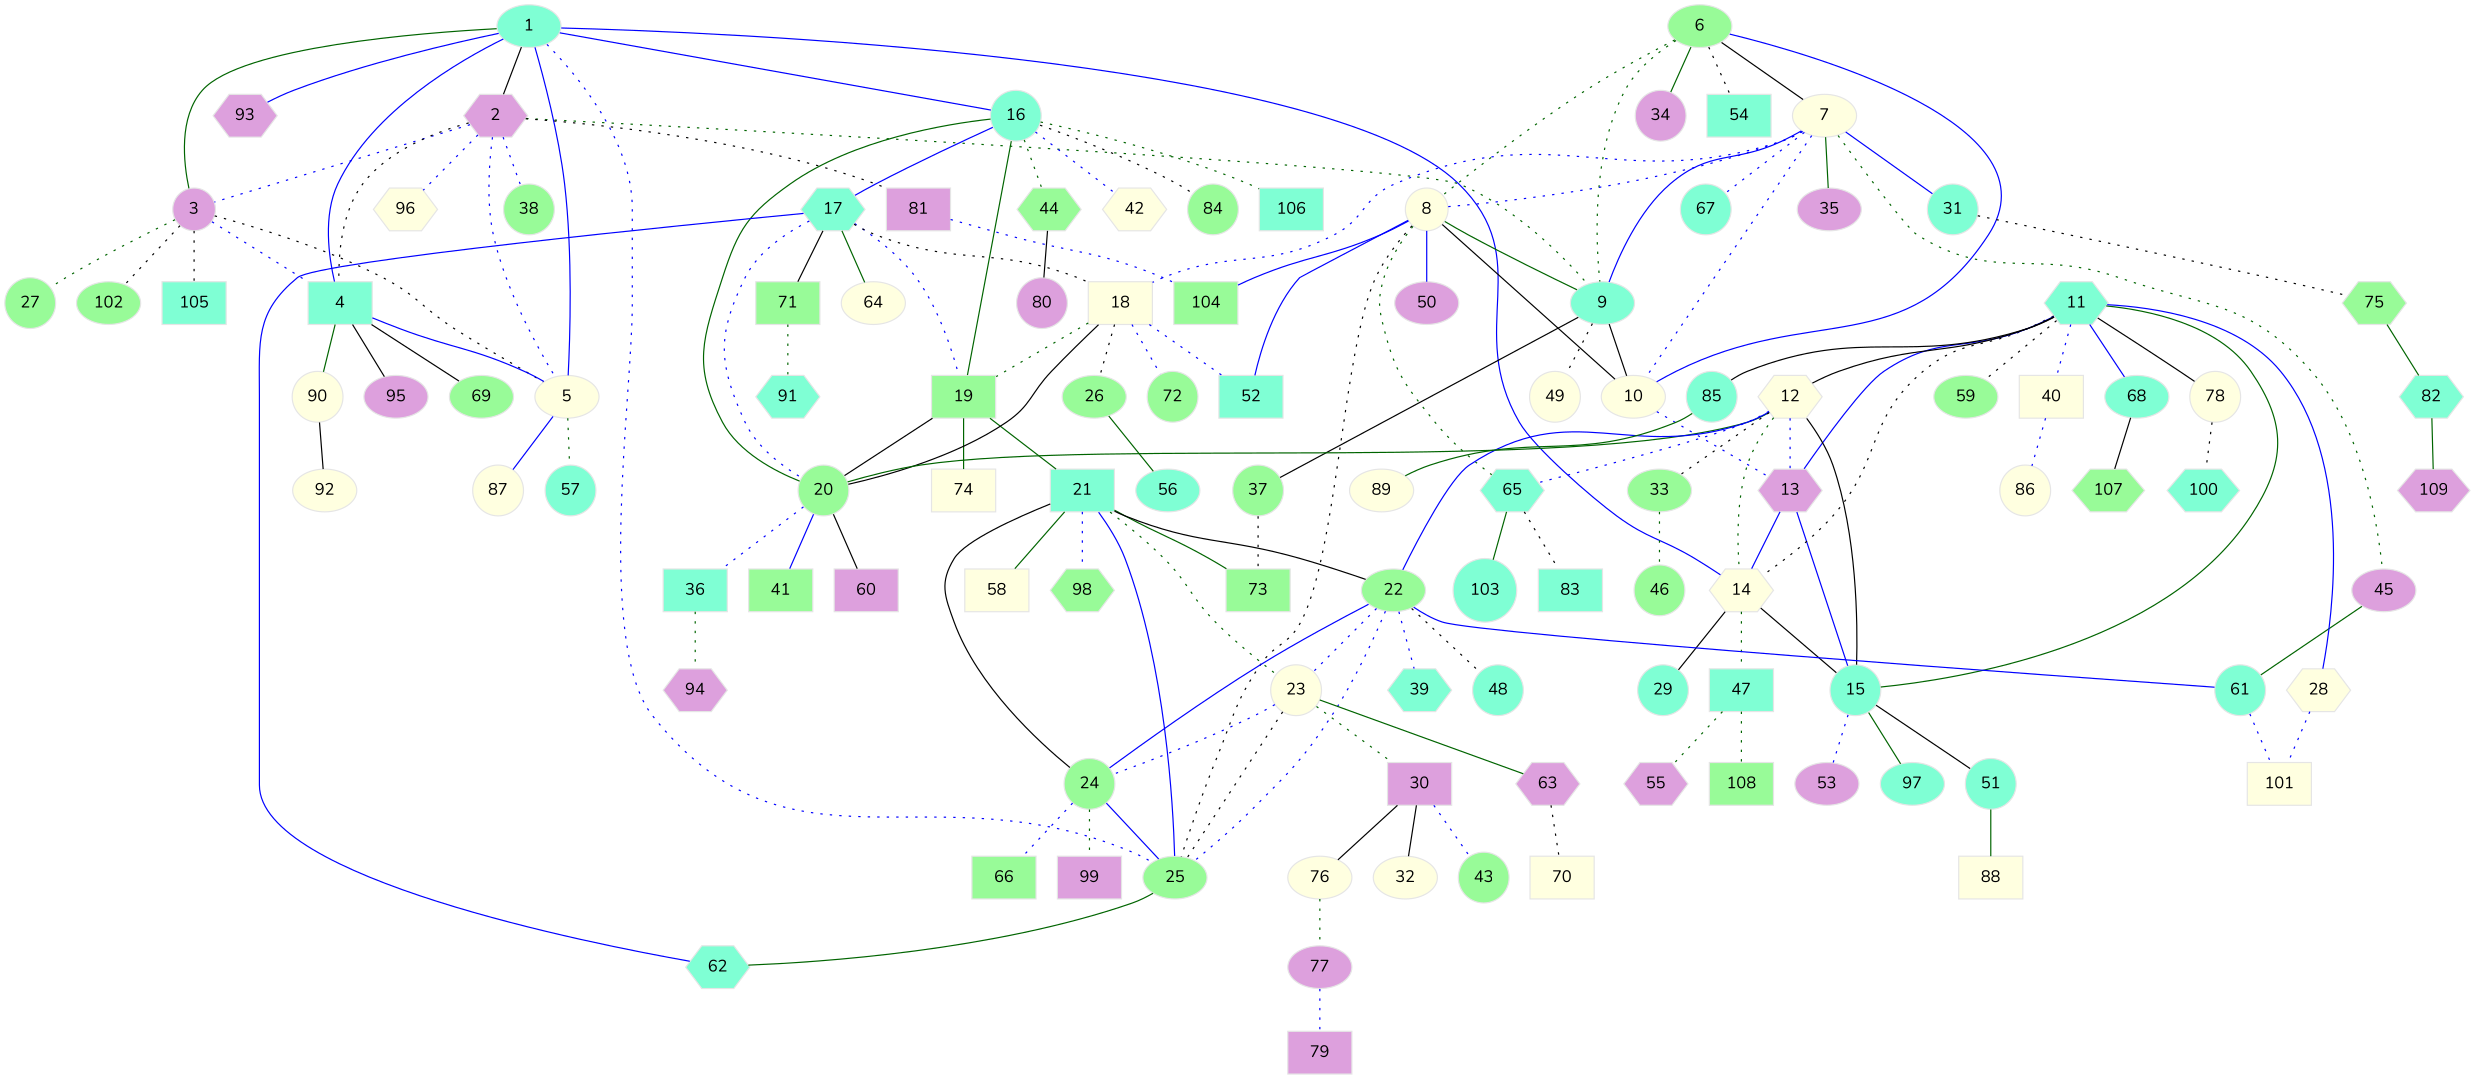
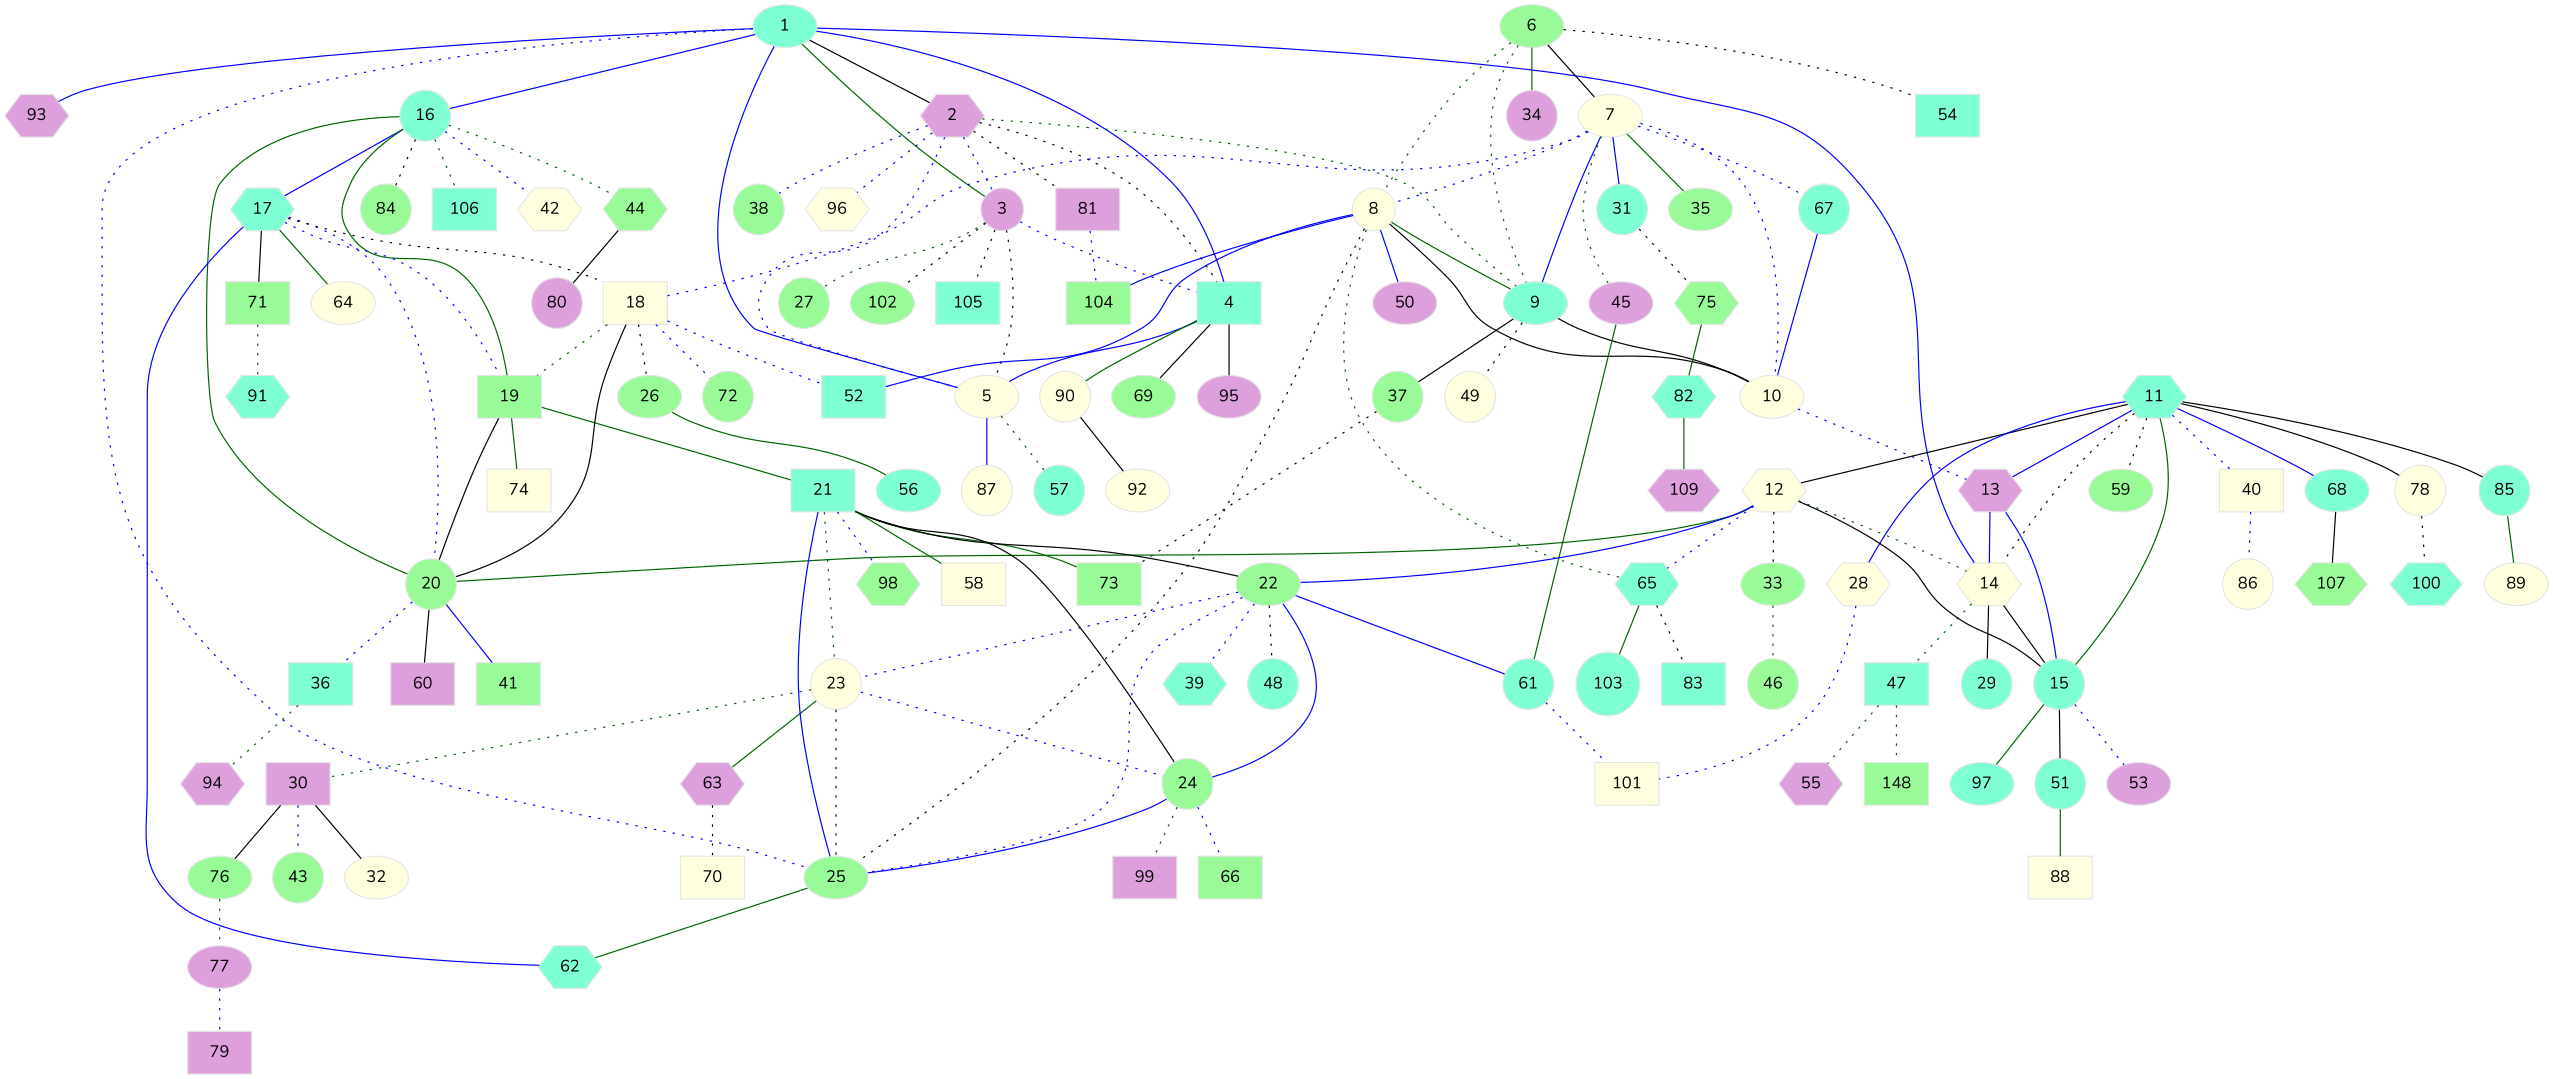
(1829, 209) -> (1700, 209)
(1988, 235) -> (1797, 305)
(1790, 444) -> none
(1741, 784) -> (1896, 784)
(1320, 878) -> (220, 878)
